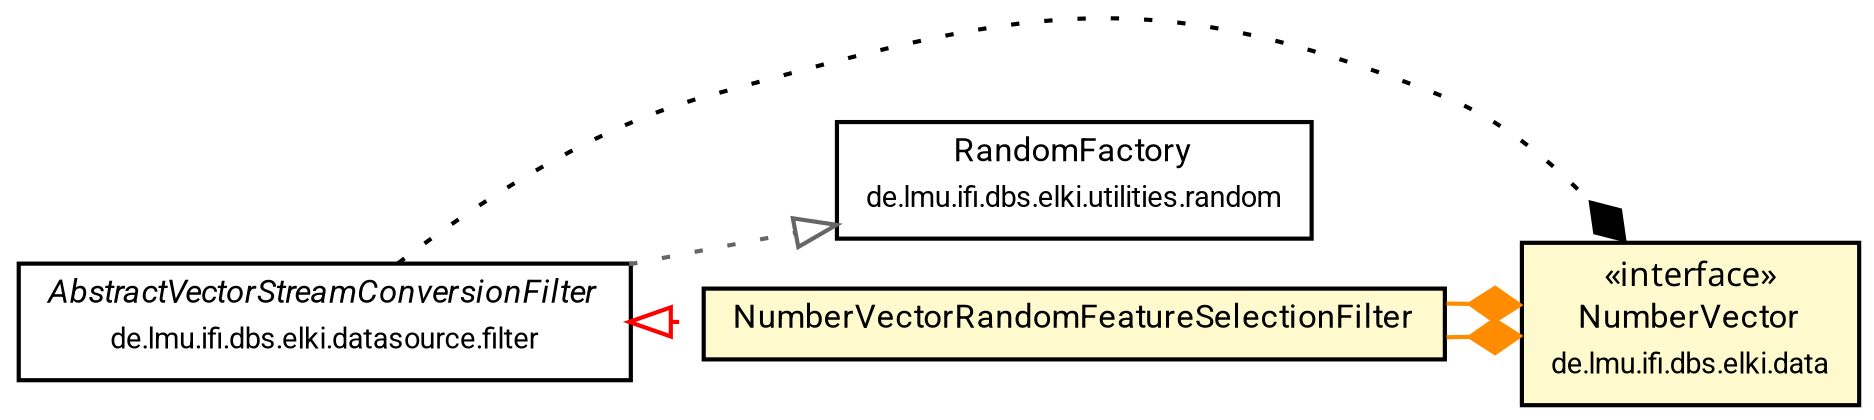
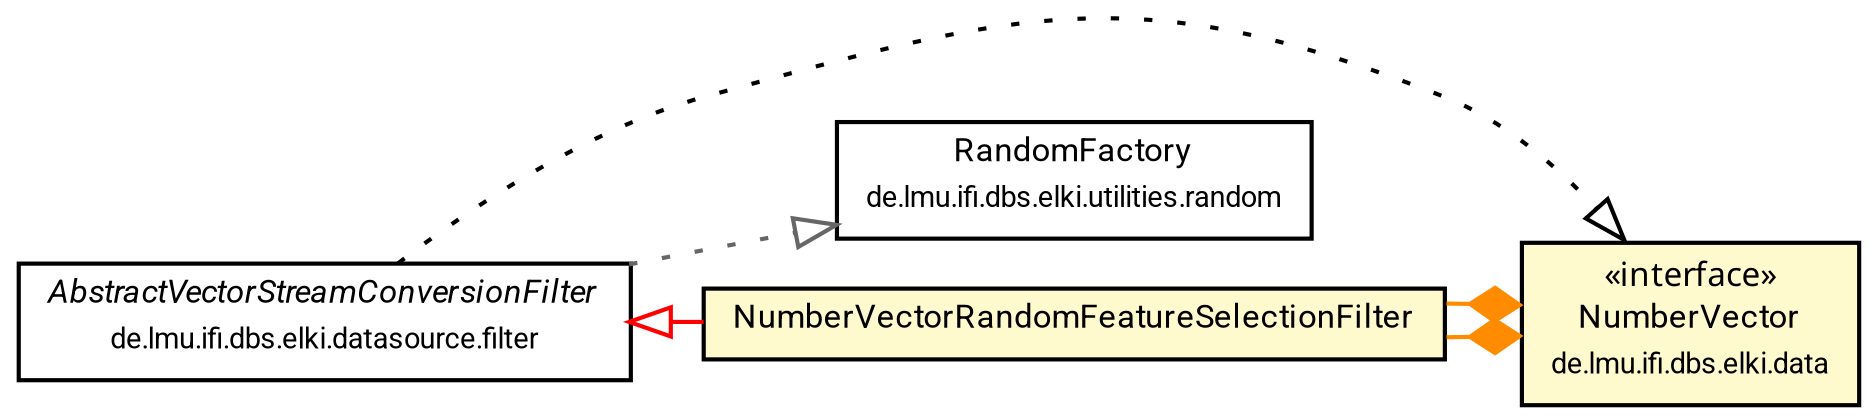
(991, 28) -> (996, 27)
(687, 322) -> (687, 322)
